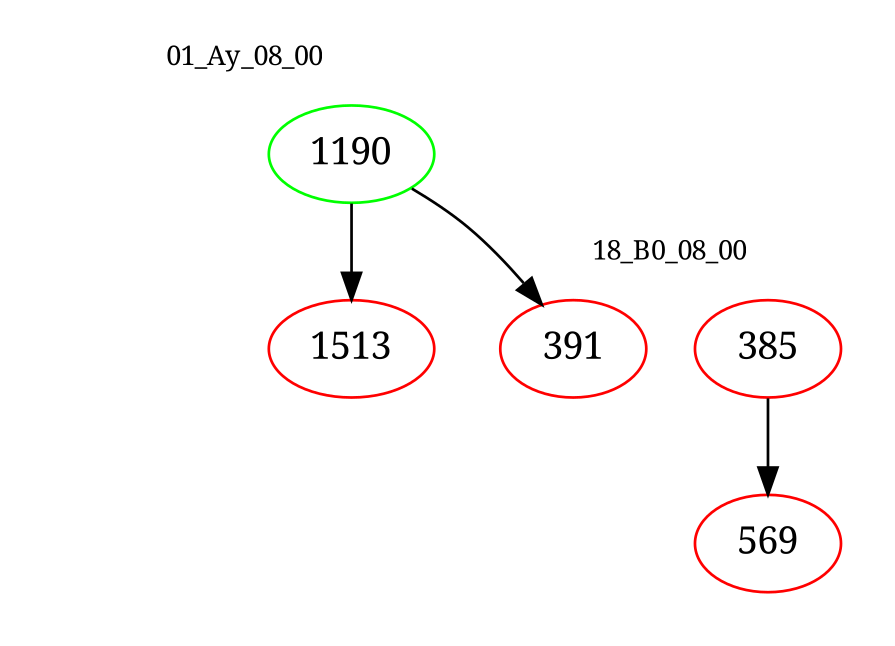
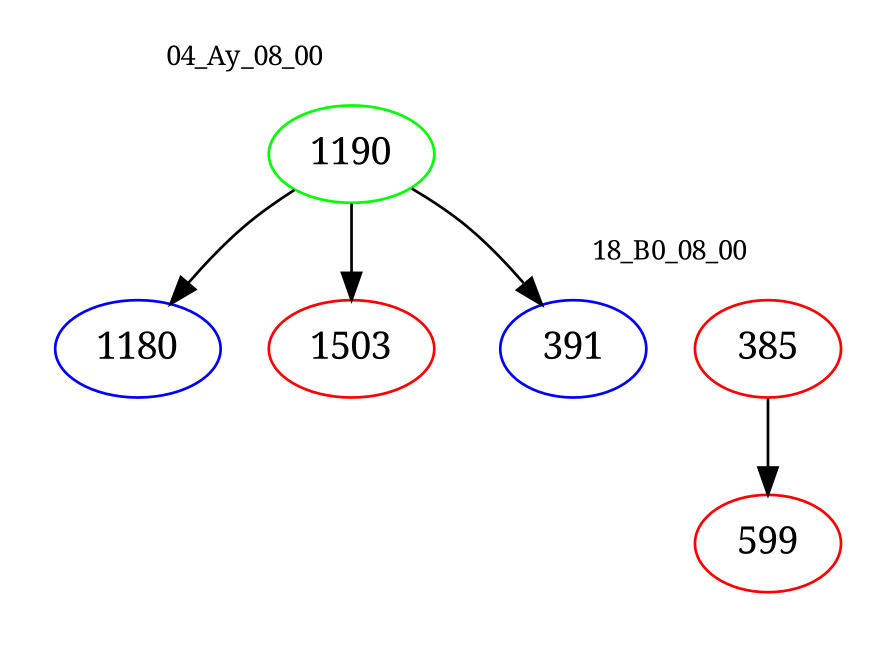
(245, 58) -> (245, 58)
none -> (138, 349)
(352, 349) -> (352, 349)
(573, 349) -> (573, 349)
(768, 544) -> (768, 544)
